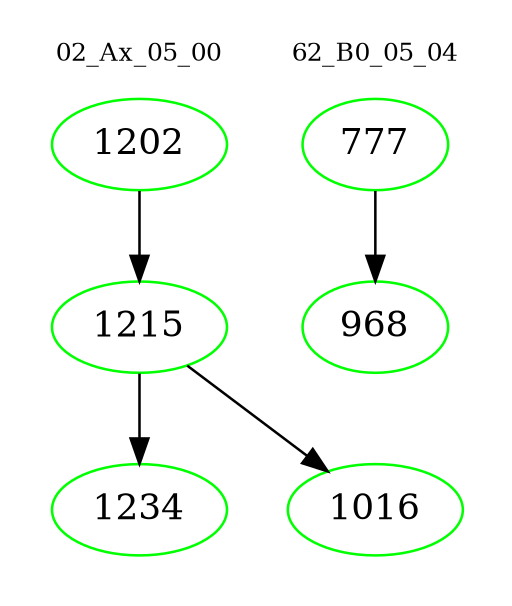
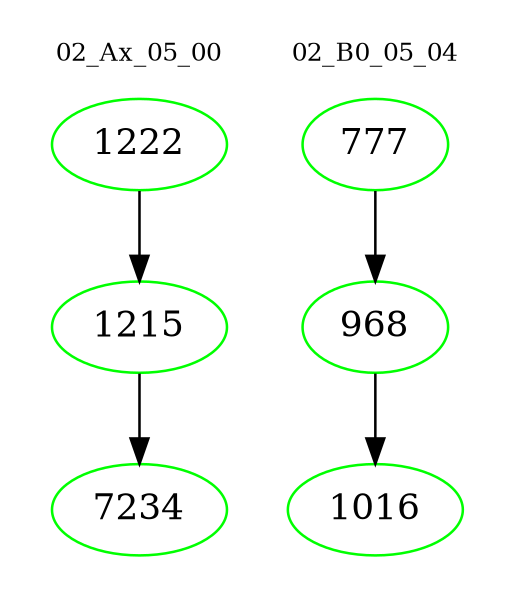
(375, 55) -> (375, 55)
(139, 145) -> (139, 145)
(232, 400) -> (375, 406)
(139, 510) -> (139, 510)
